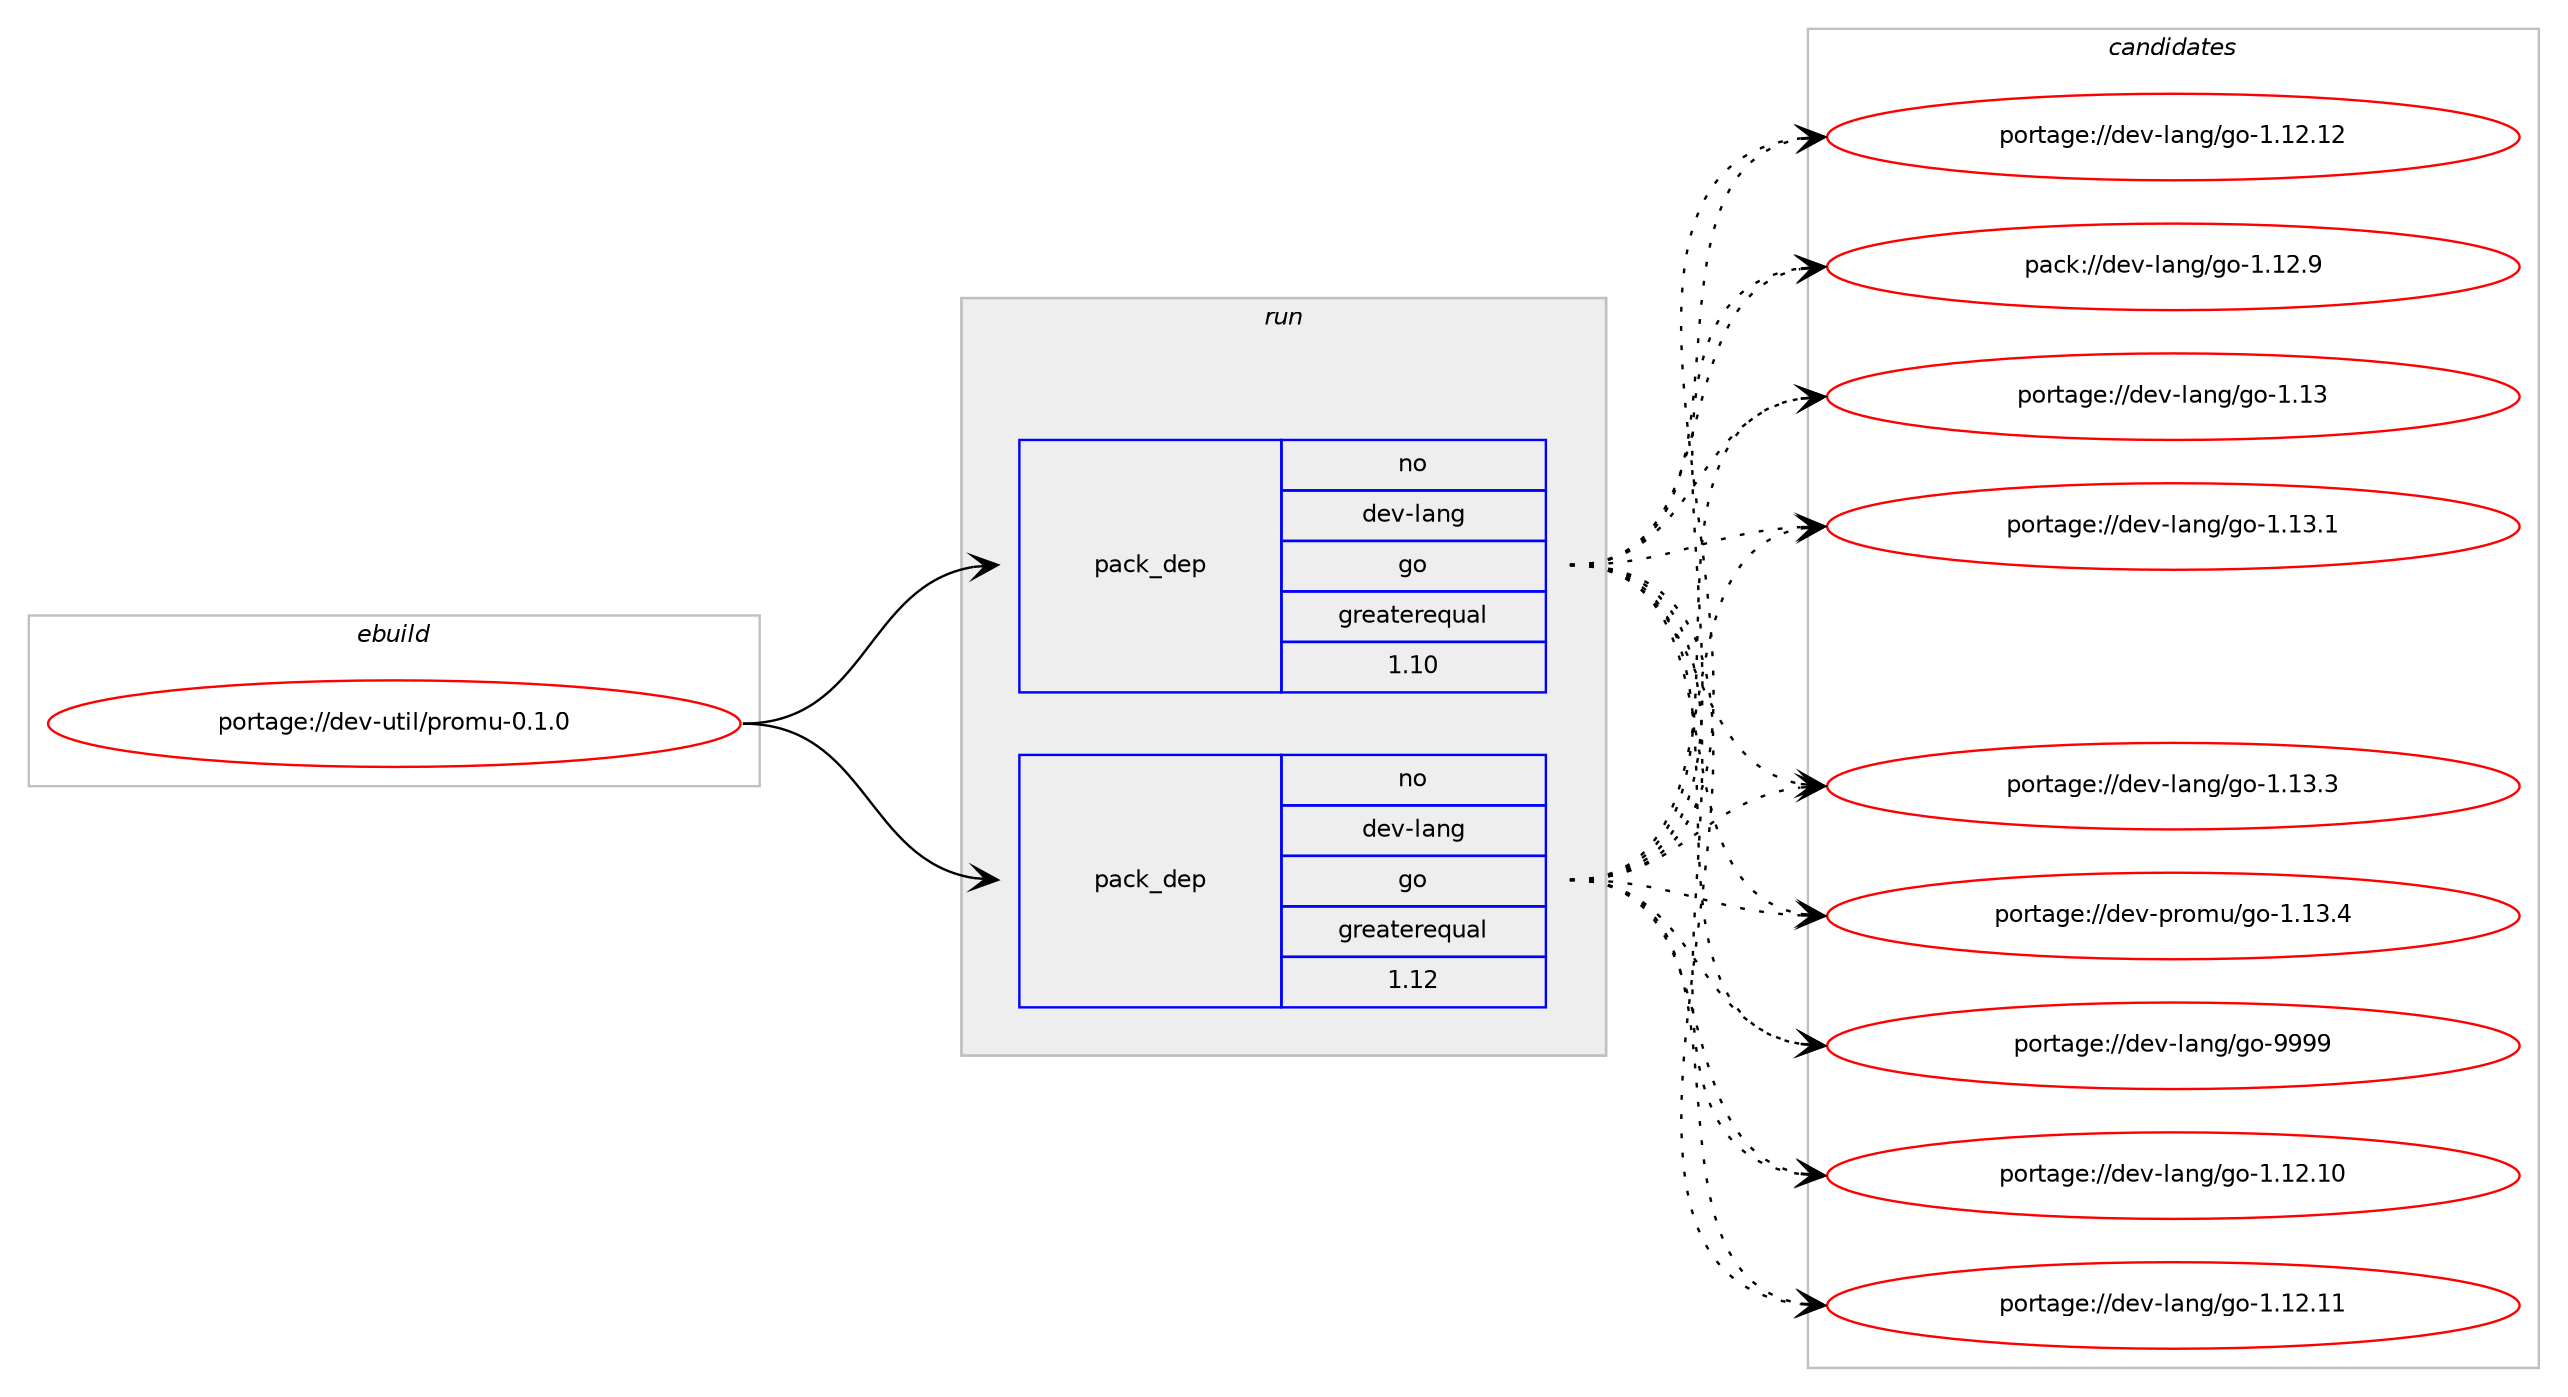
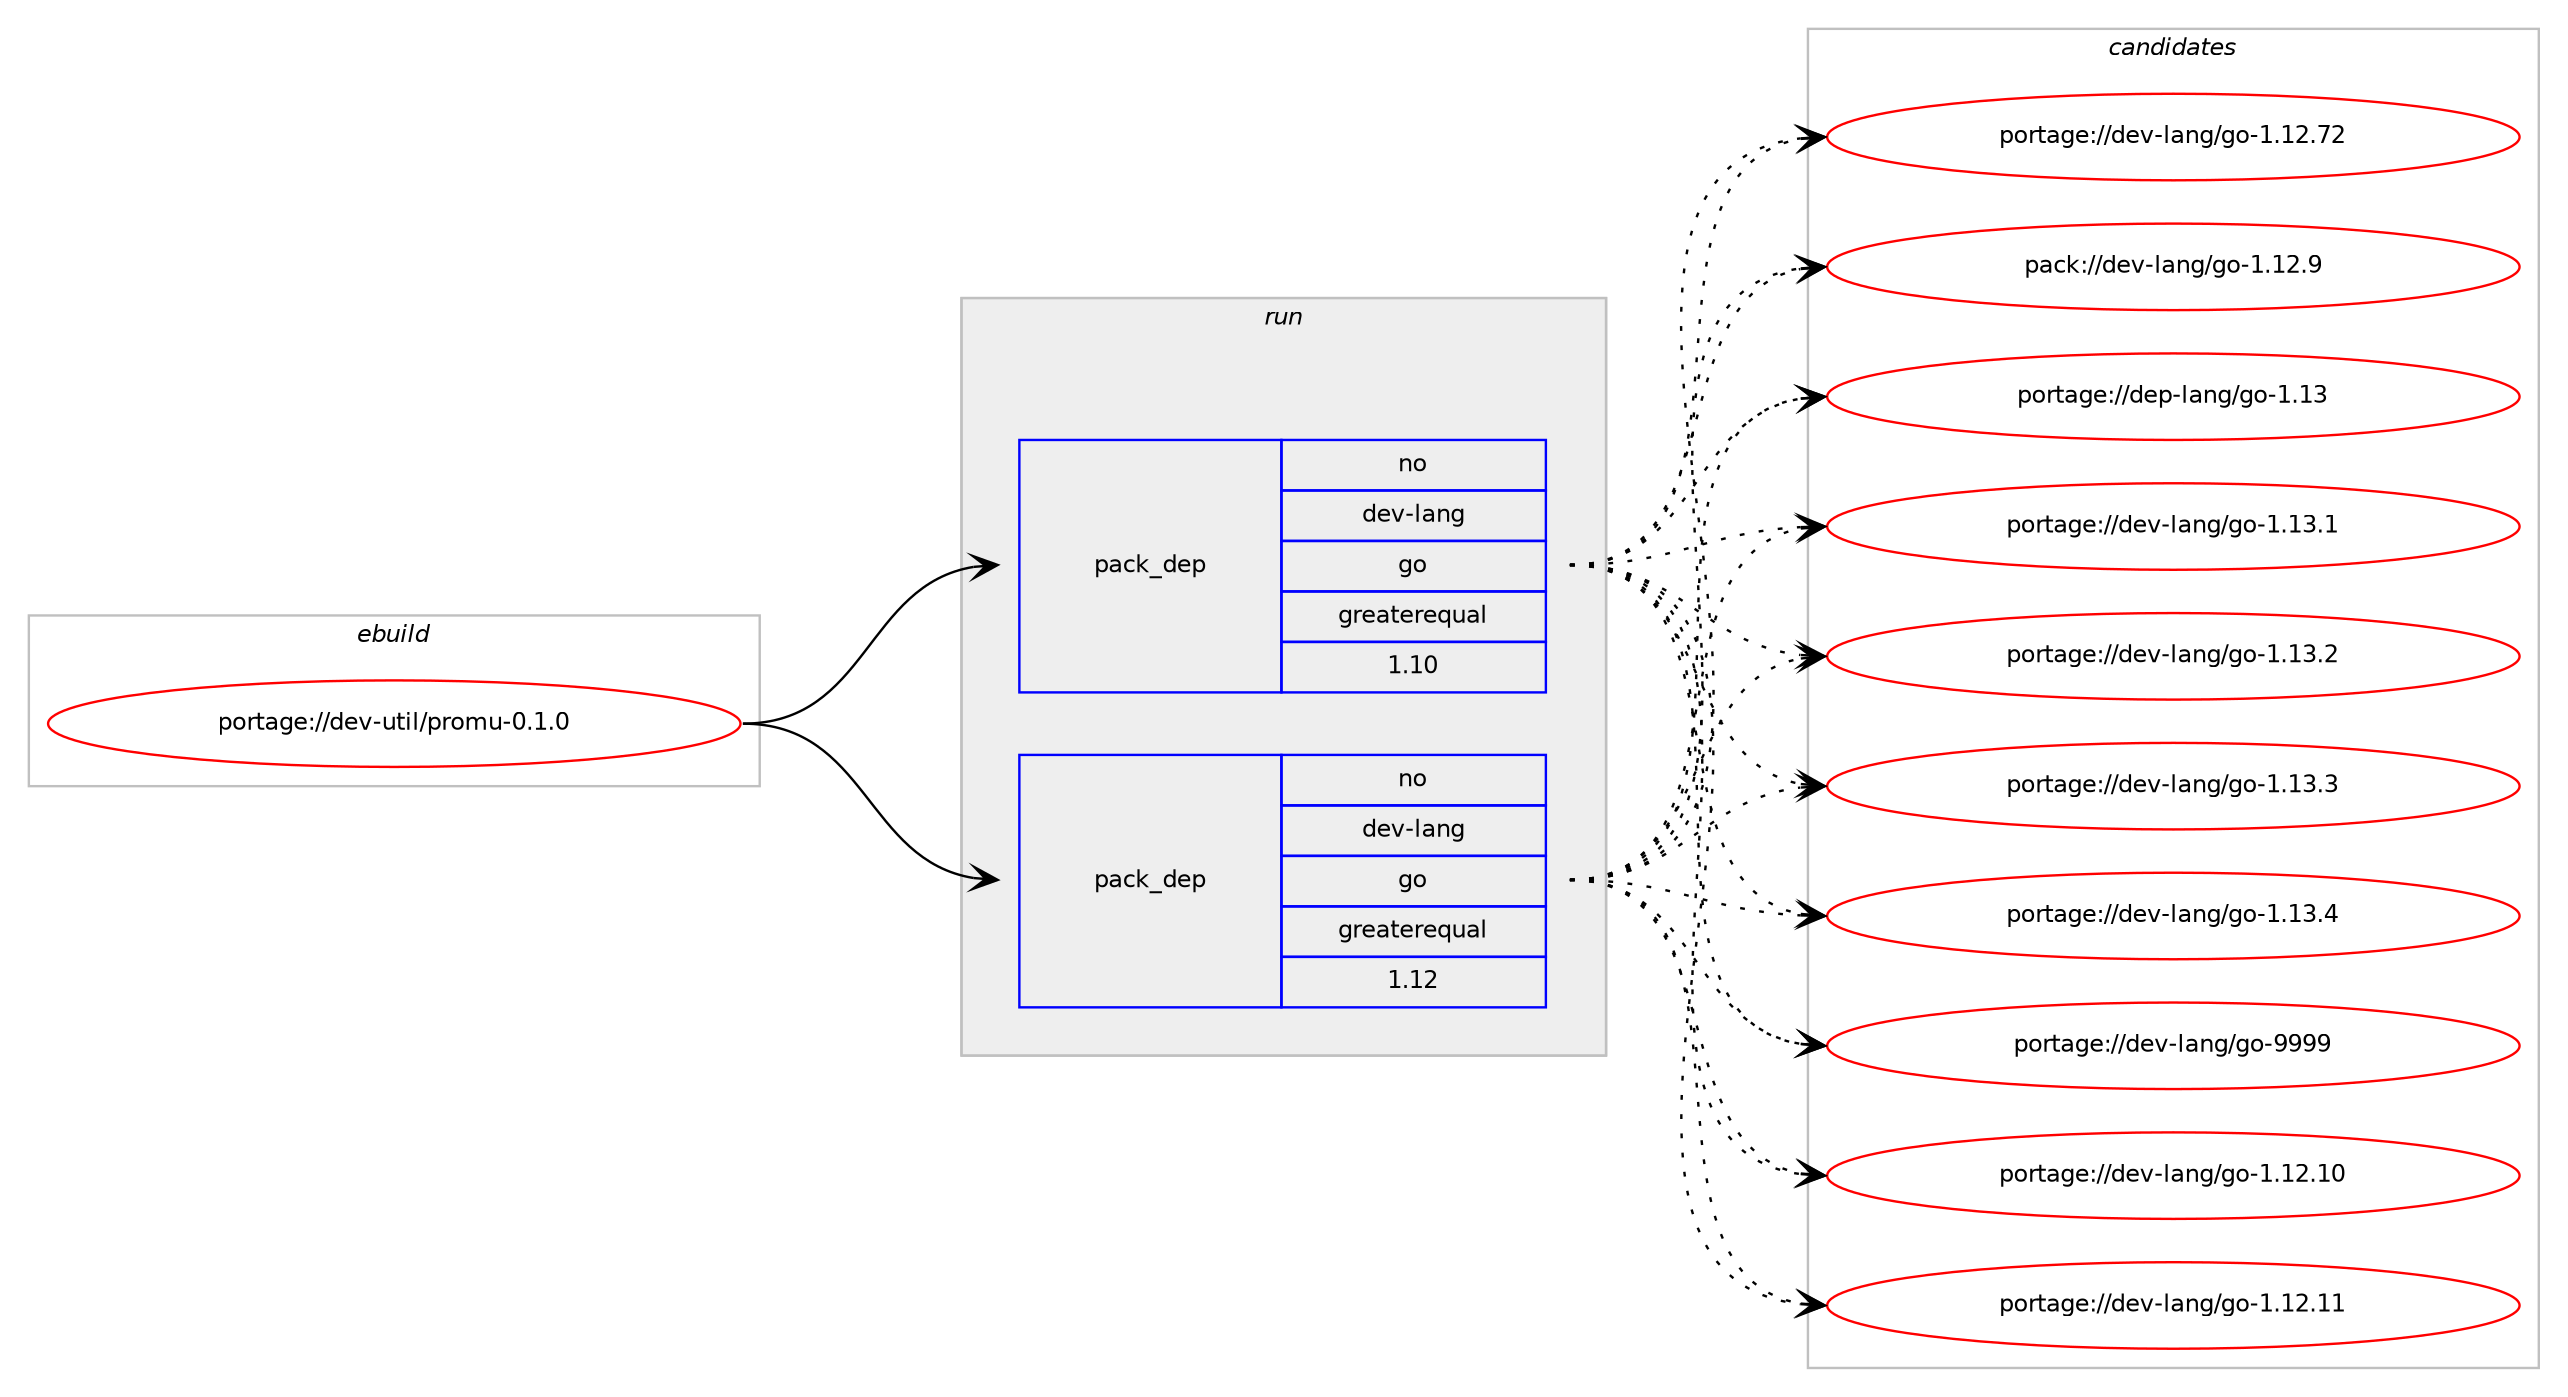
(2173, 137) -> (2173, 137)
(2173, 397) -> (2173, 397)
none -> (2173, 656)
(2173, 916) -> (2173, 916)
